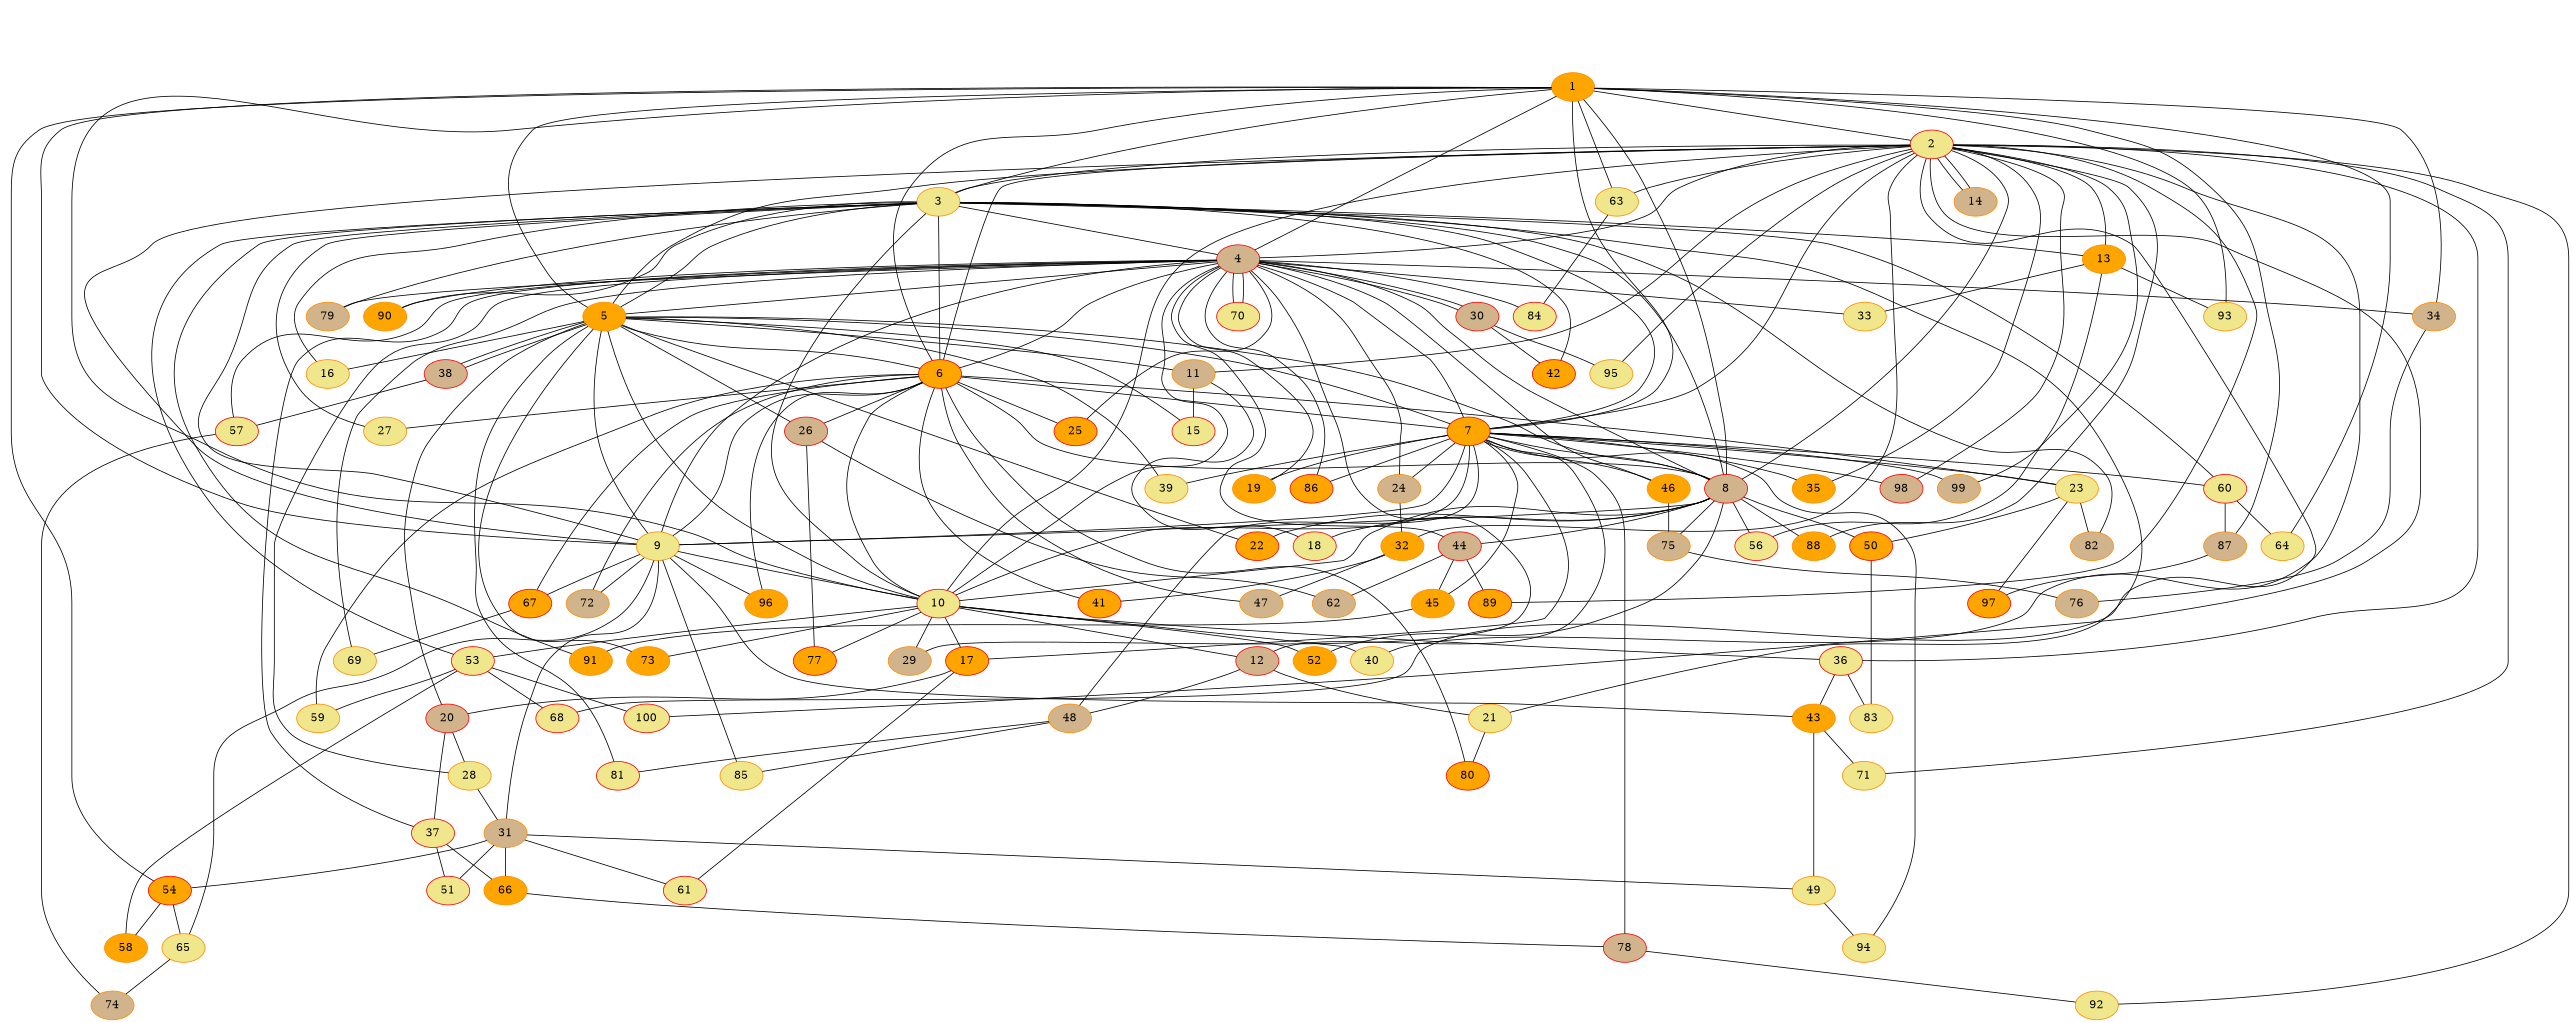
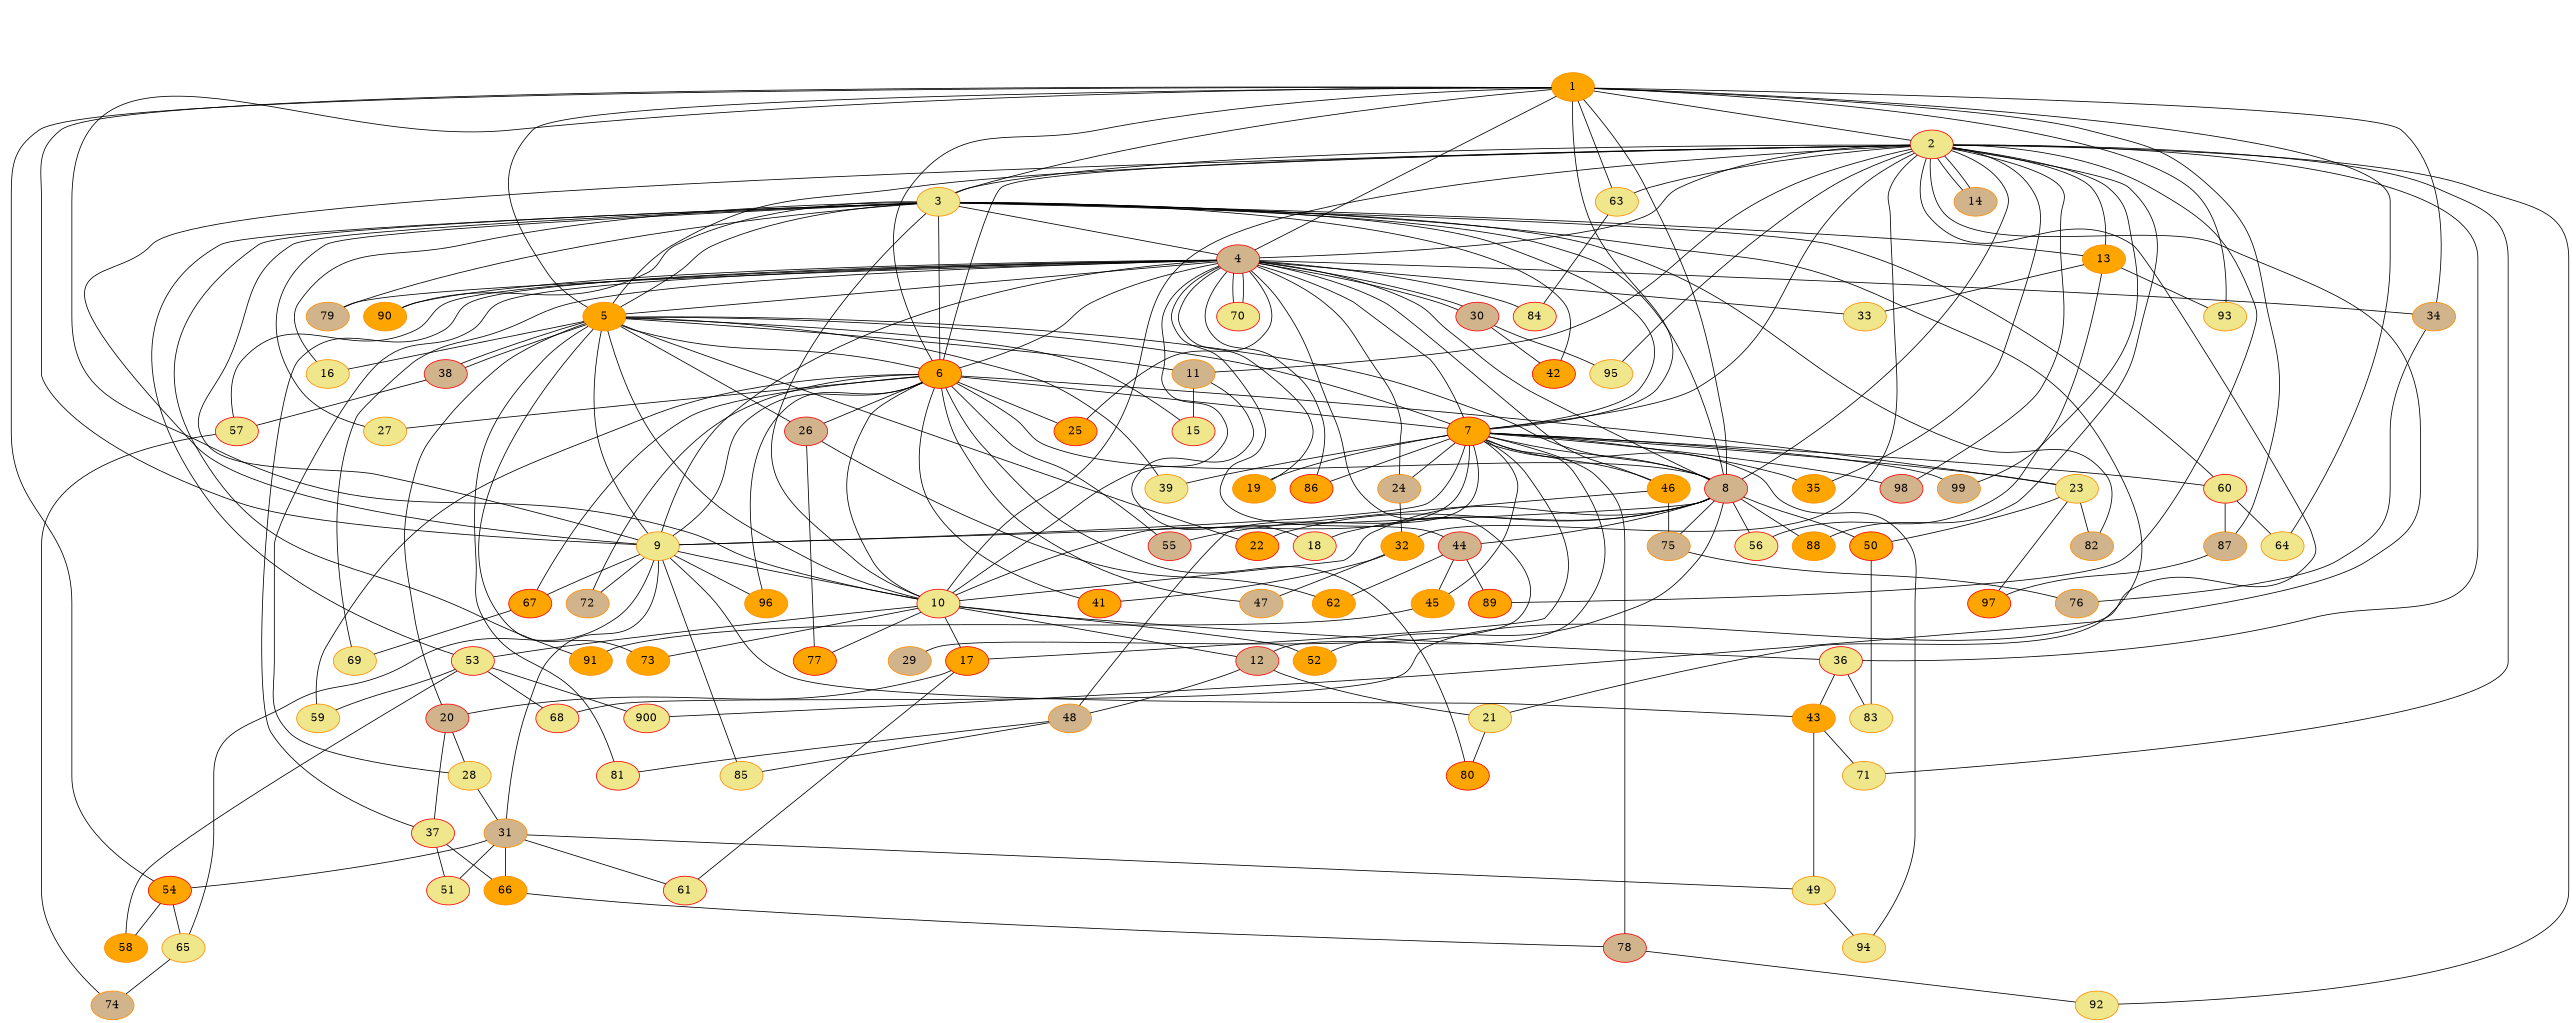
none -> (1170, 546)
(1334, 604) -> (1334, 604)
(924, 632) -> none
(1372, 661) -> none
(647, 718) -> (647, 718)
